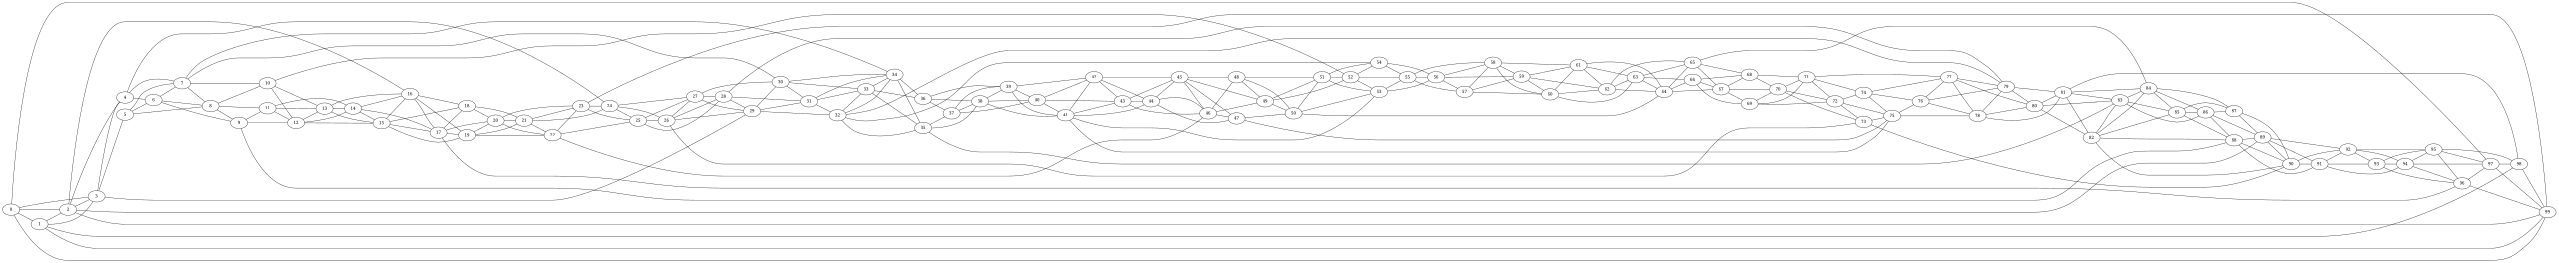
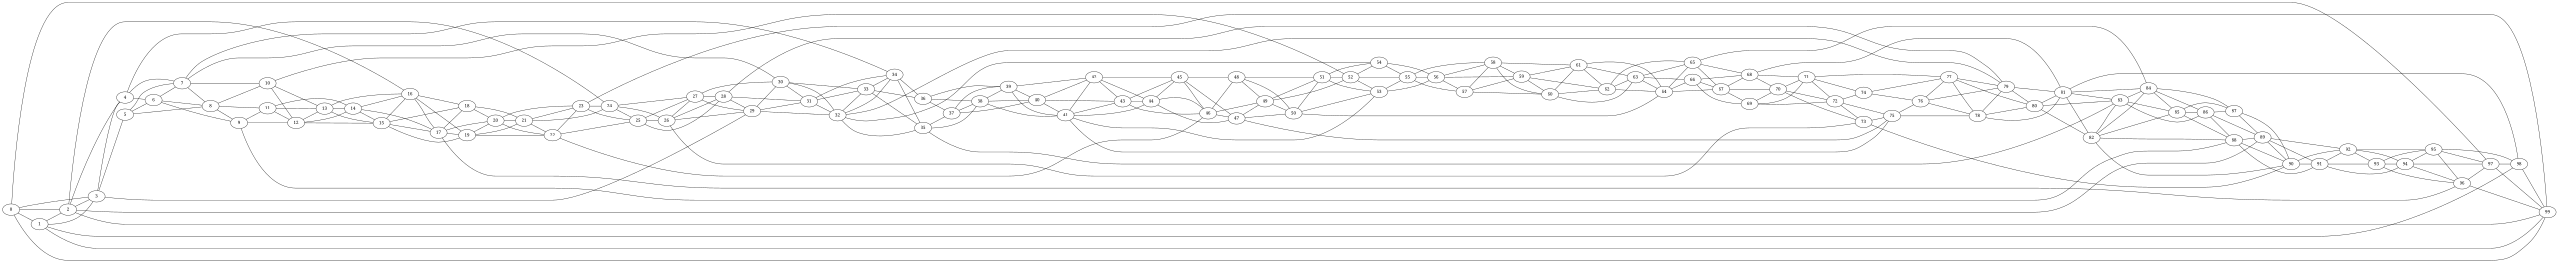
none -> (1917, 39)
(837, 76) -> (815, 91)
(1222, 89) -> (1251, 110)
(1878, 104) -> none
